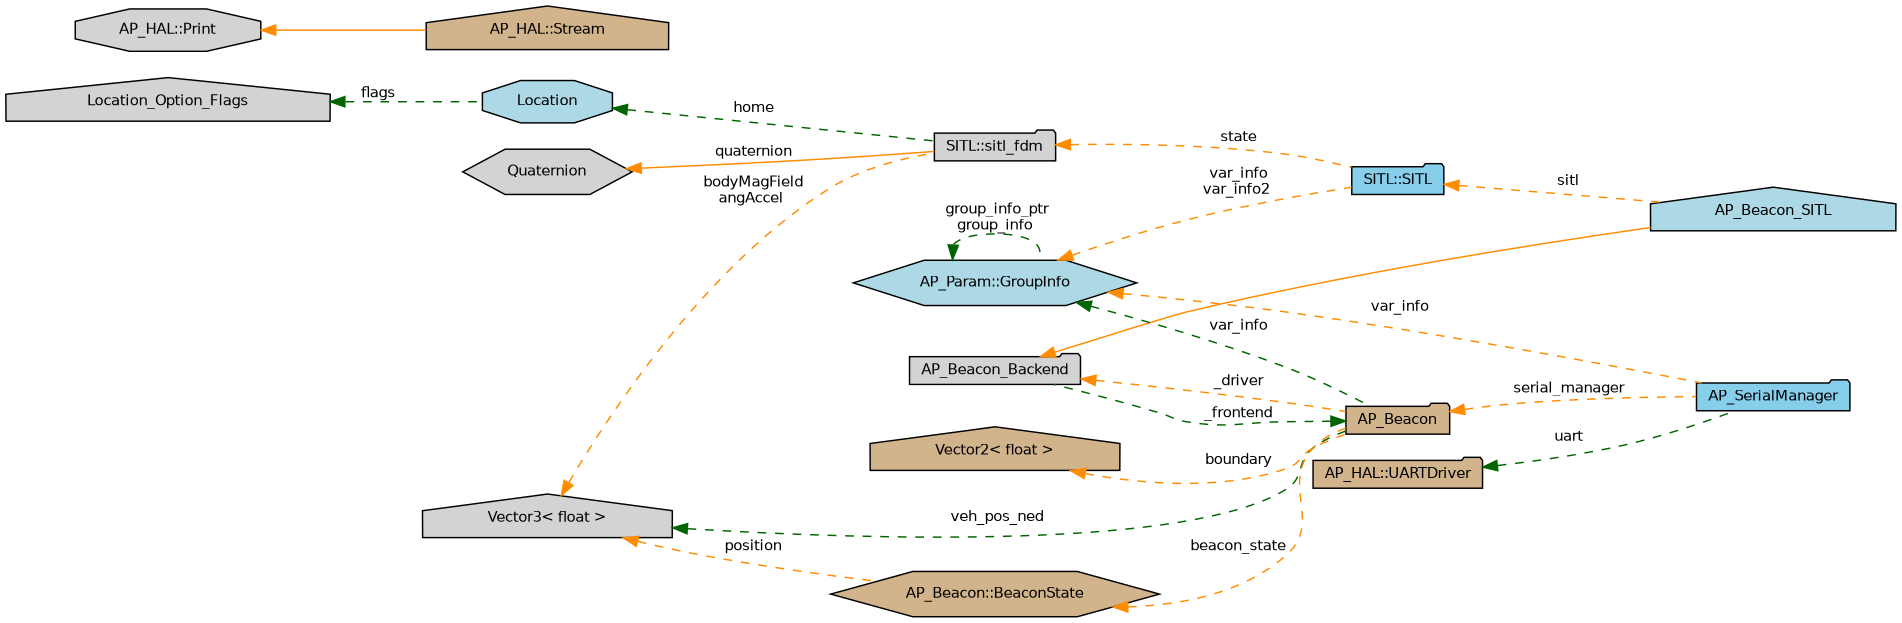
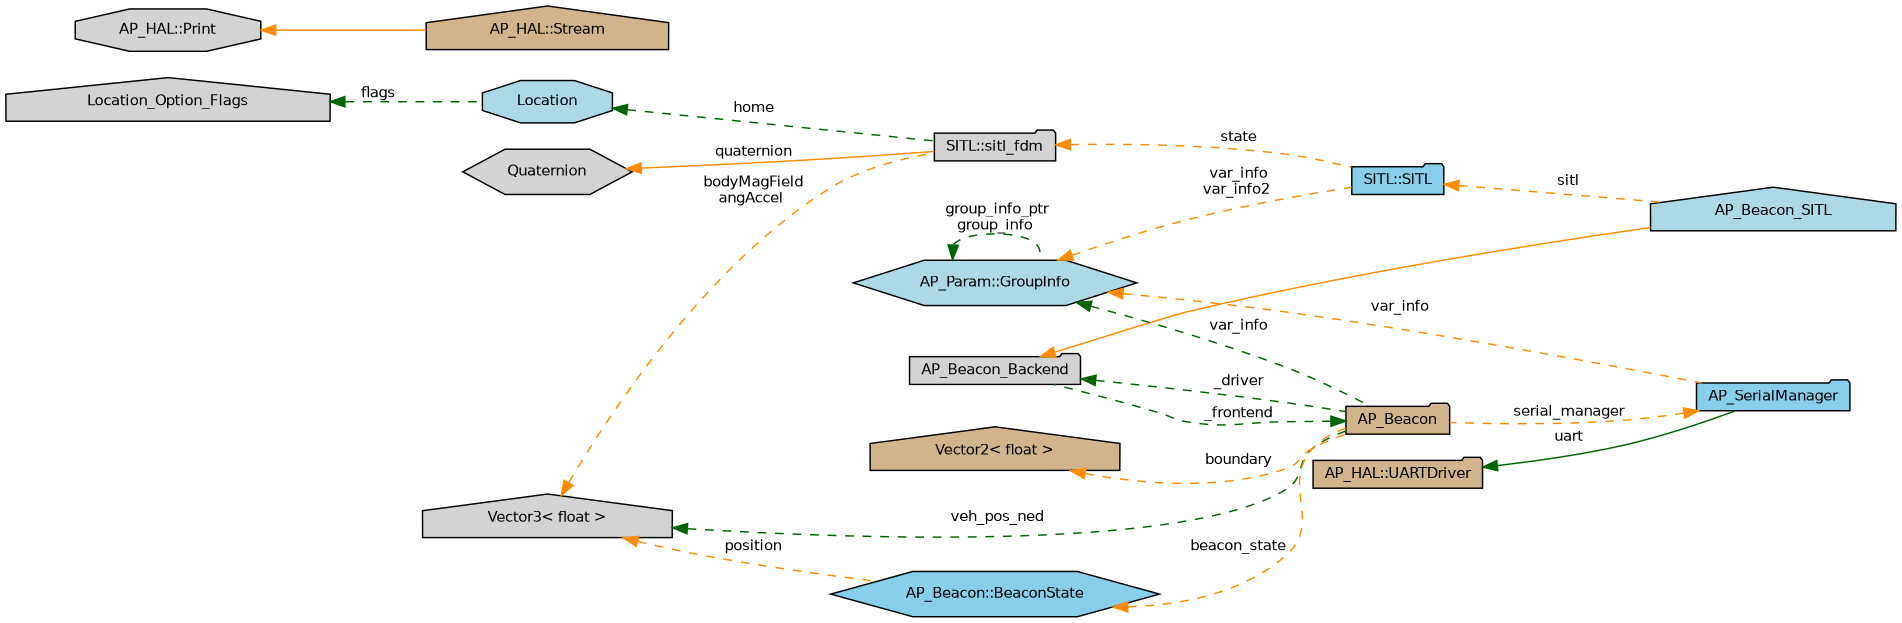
(1221, 394) -> (1221, 394)
(1580, 400) -> (1567, 423)
(1618, 446) -> (1618, 446)
(995, 594) -> (995, 594)
